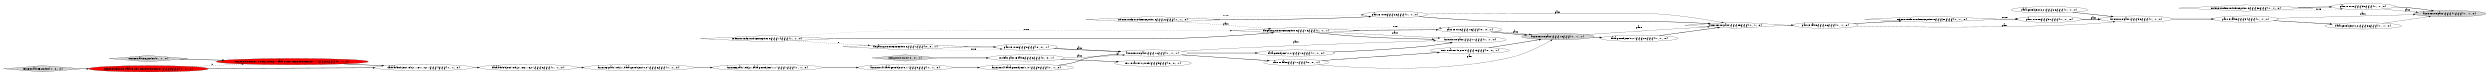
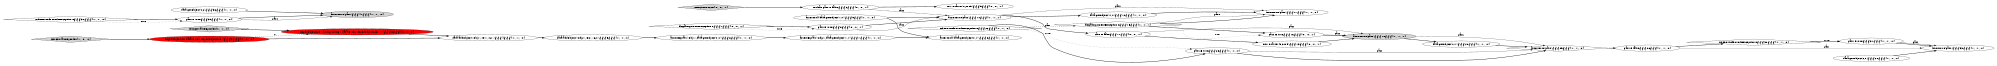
(2246, 19) -> none
(2406, 20) -> (283, 12)
(767, 39) -> none
(965, 68) -> (904, 32)
